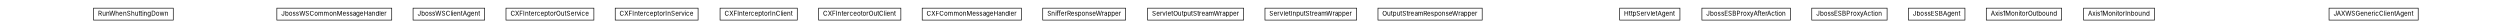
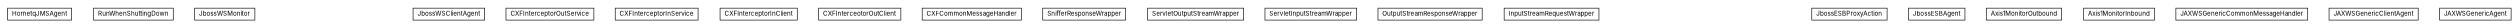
none -> (40, 14)
none -> (225, 14)
(334, 14) -> none
none -> (1551, 14)
(1650, 14) -> none
(1746, 14) -> none
none -> (2242, 14)
none -> (2475, 14)
